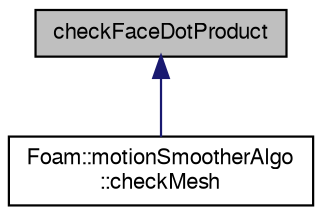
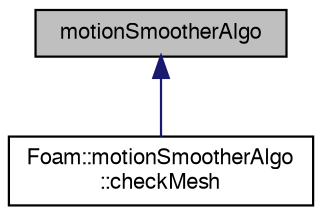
(161, 33) -> (161, 33)
